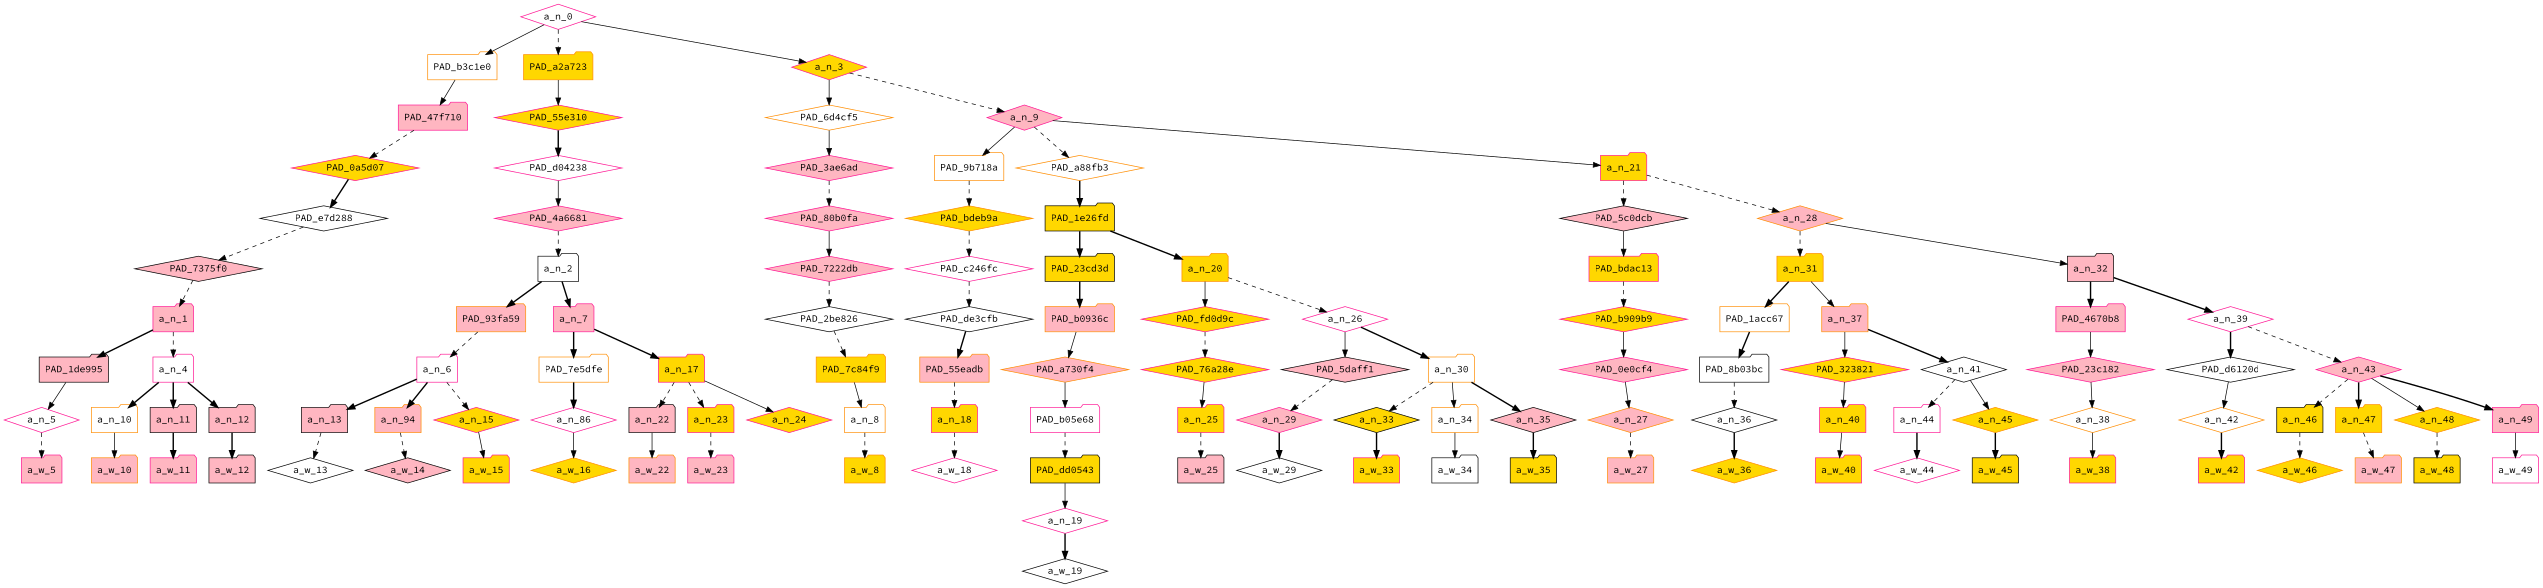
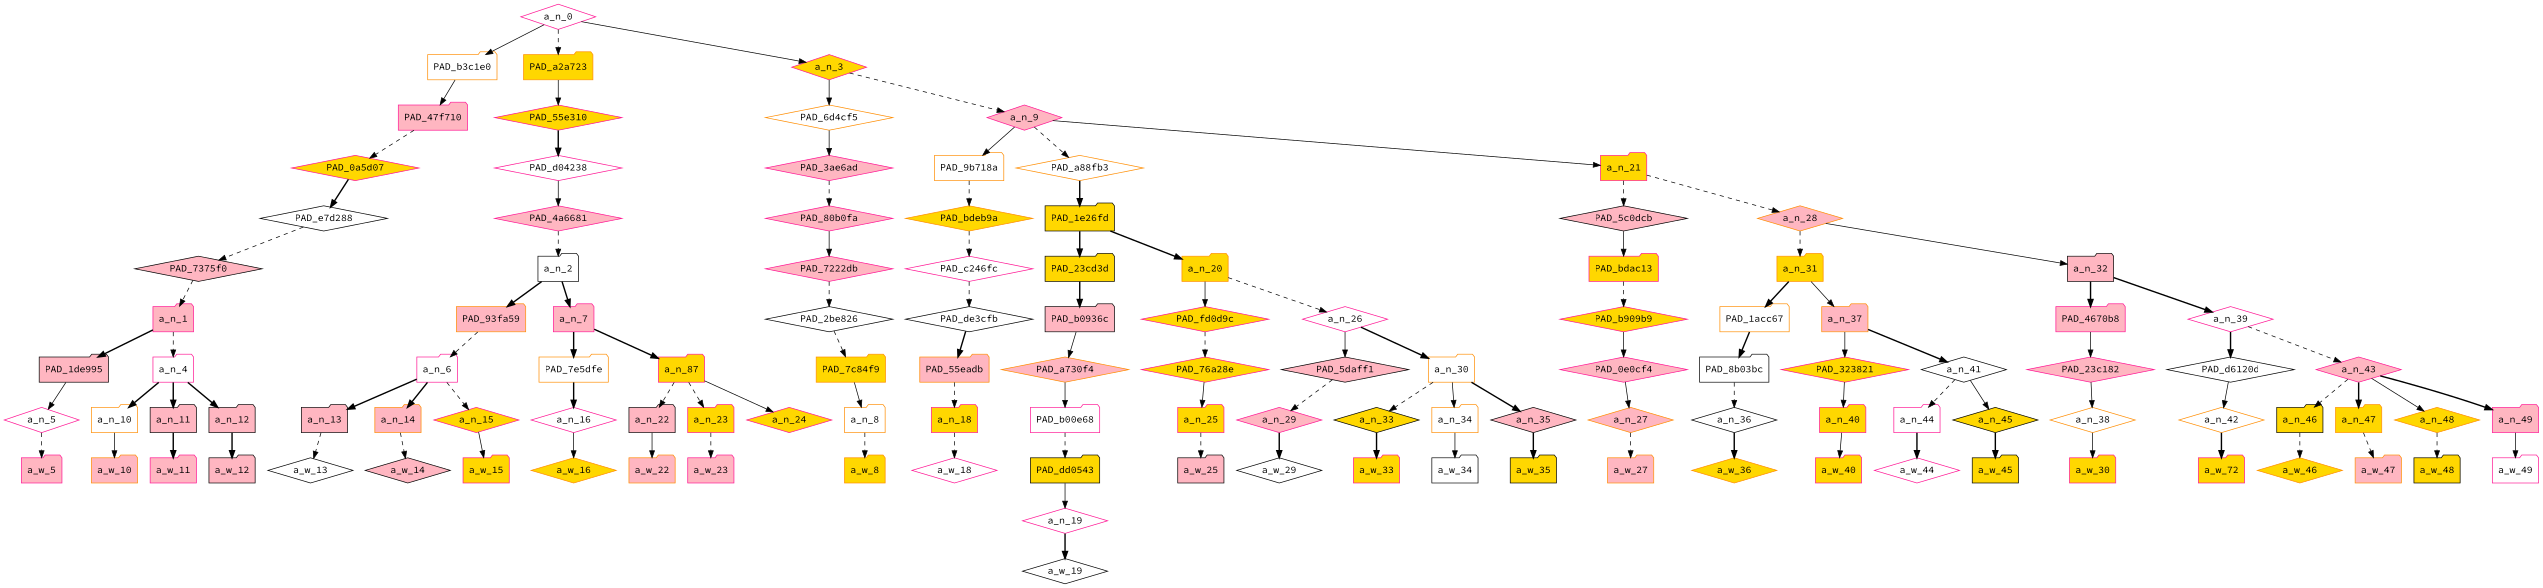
(1080, 319) -> (1080, 319)
(681, 370) -> (681, 370)
(398, 420) -> (398, 420)
(574, 420) -> (574, 420)
(1065, 420) -> (1065, 420)
(1995, 420) -> (1995, 420)
(2093, 470) -> (2093, 470)
(2221, 470) -> (2221, 470)
